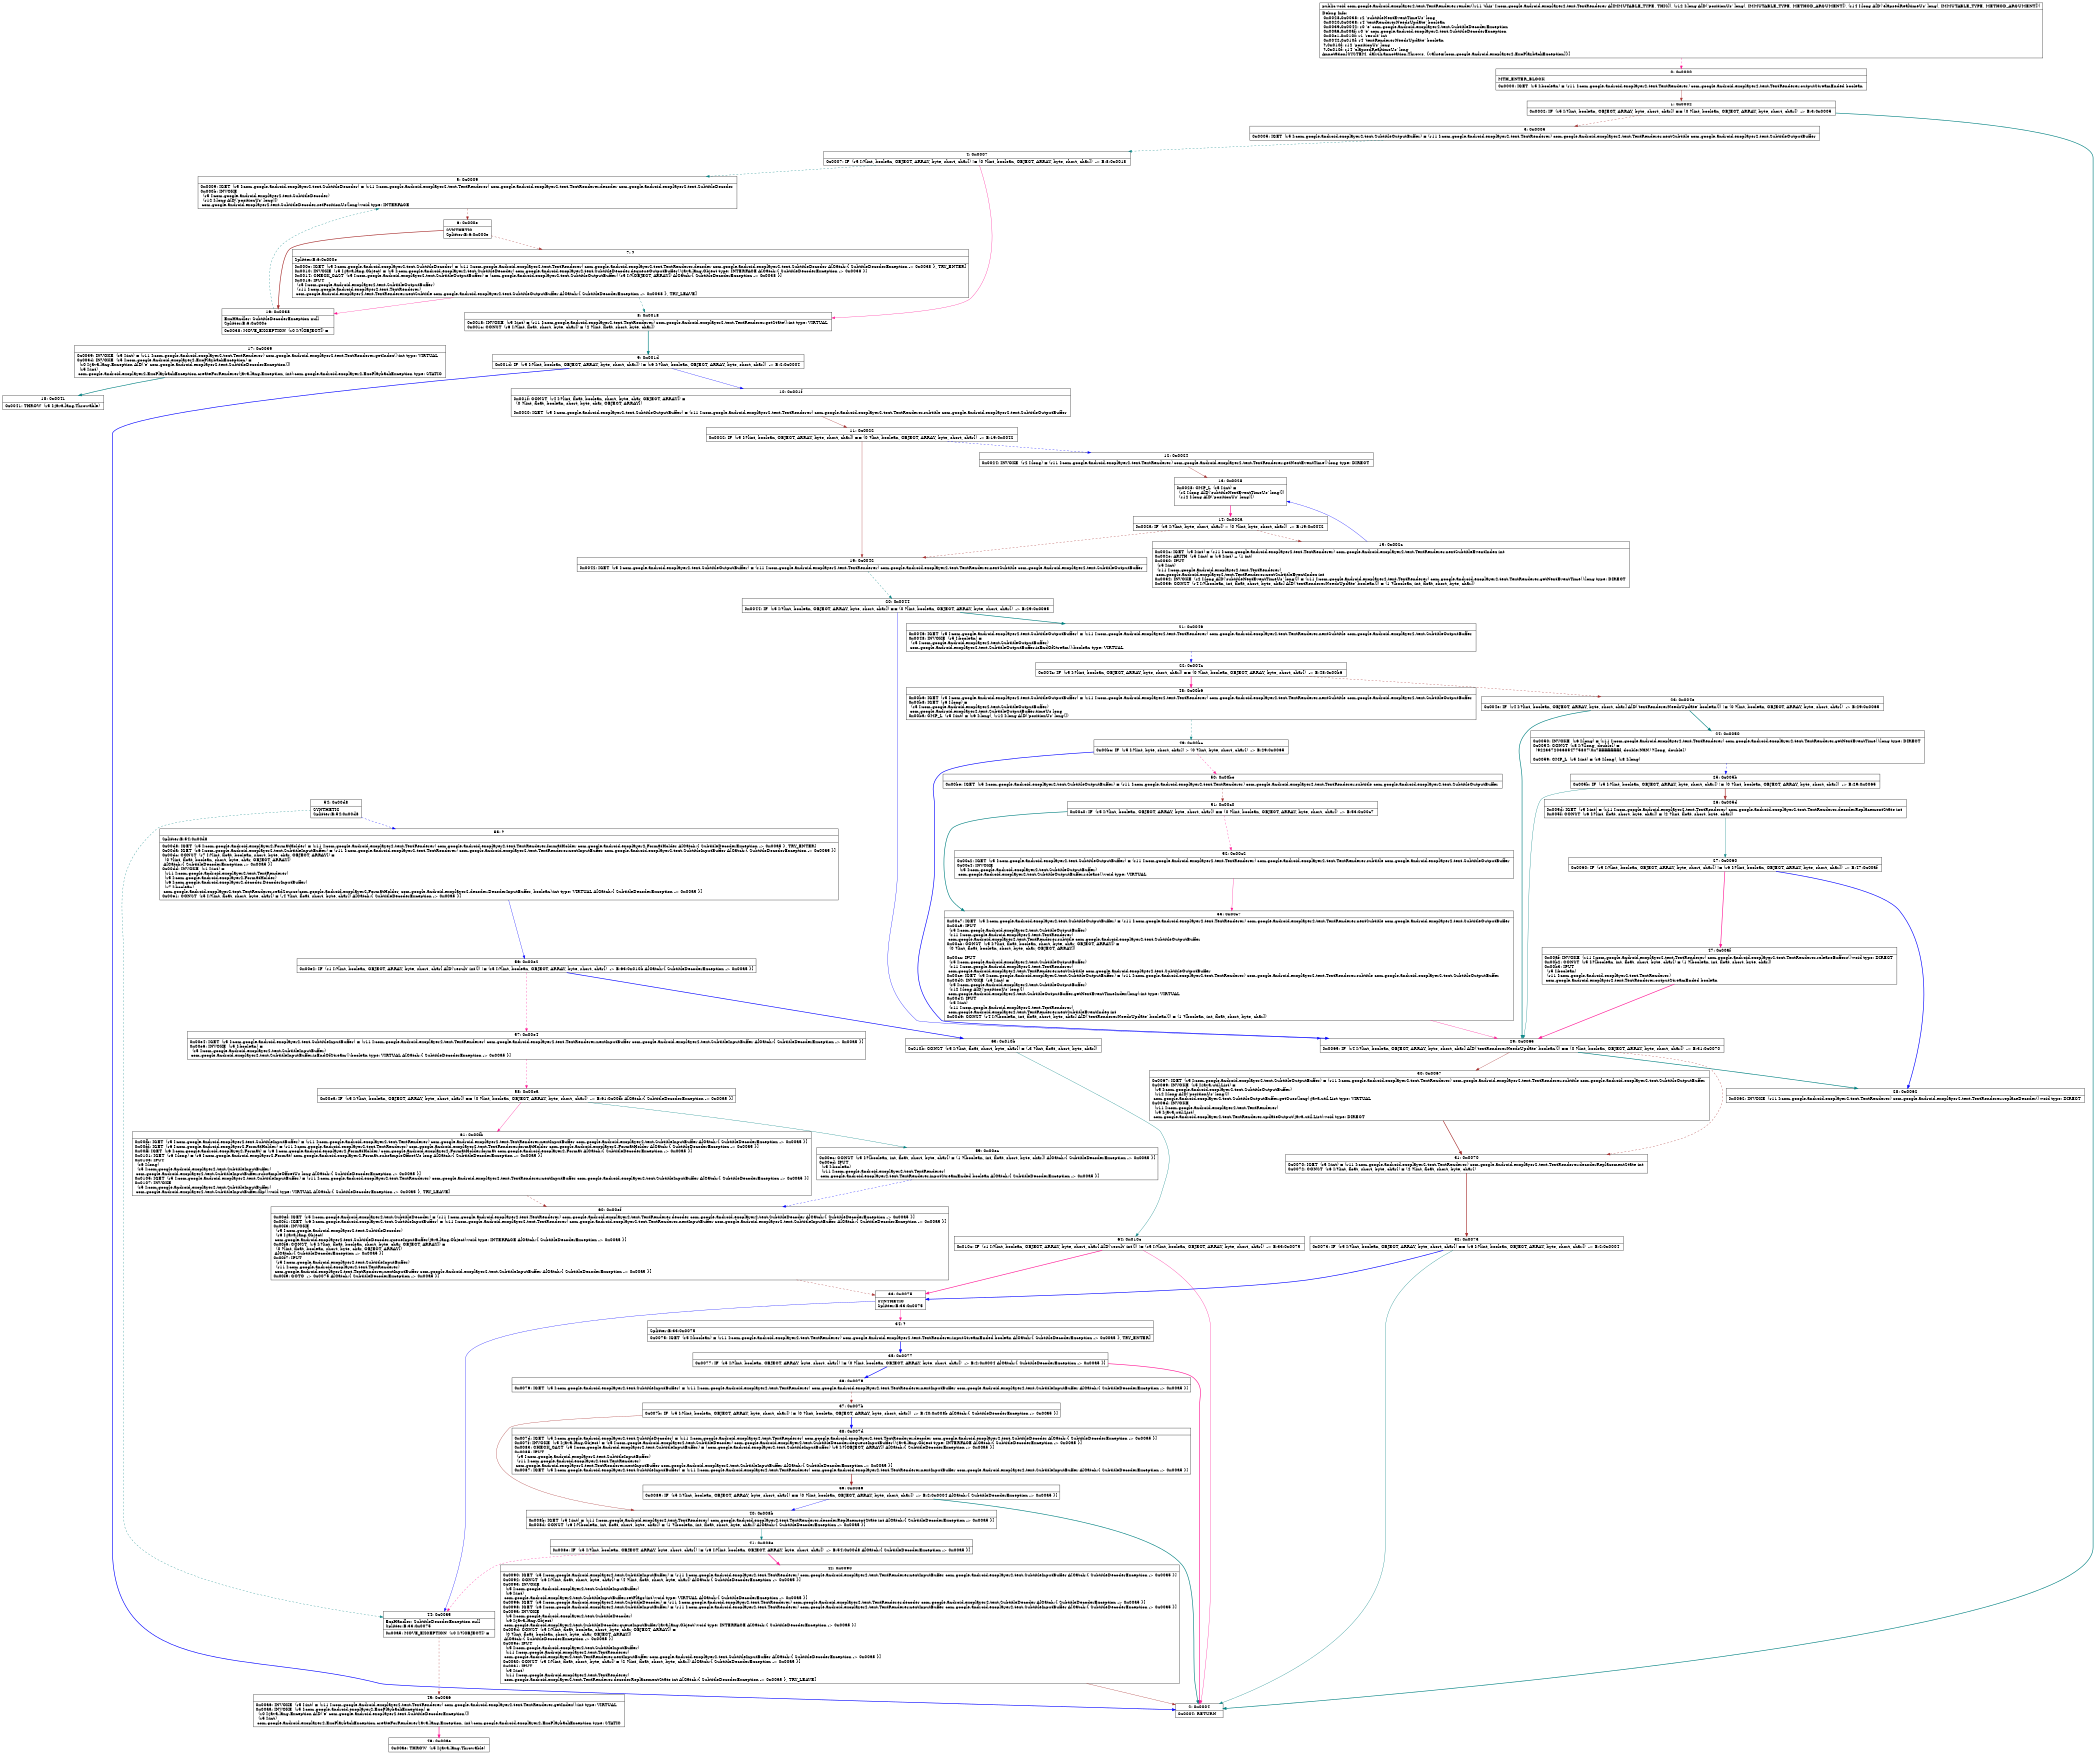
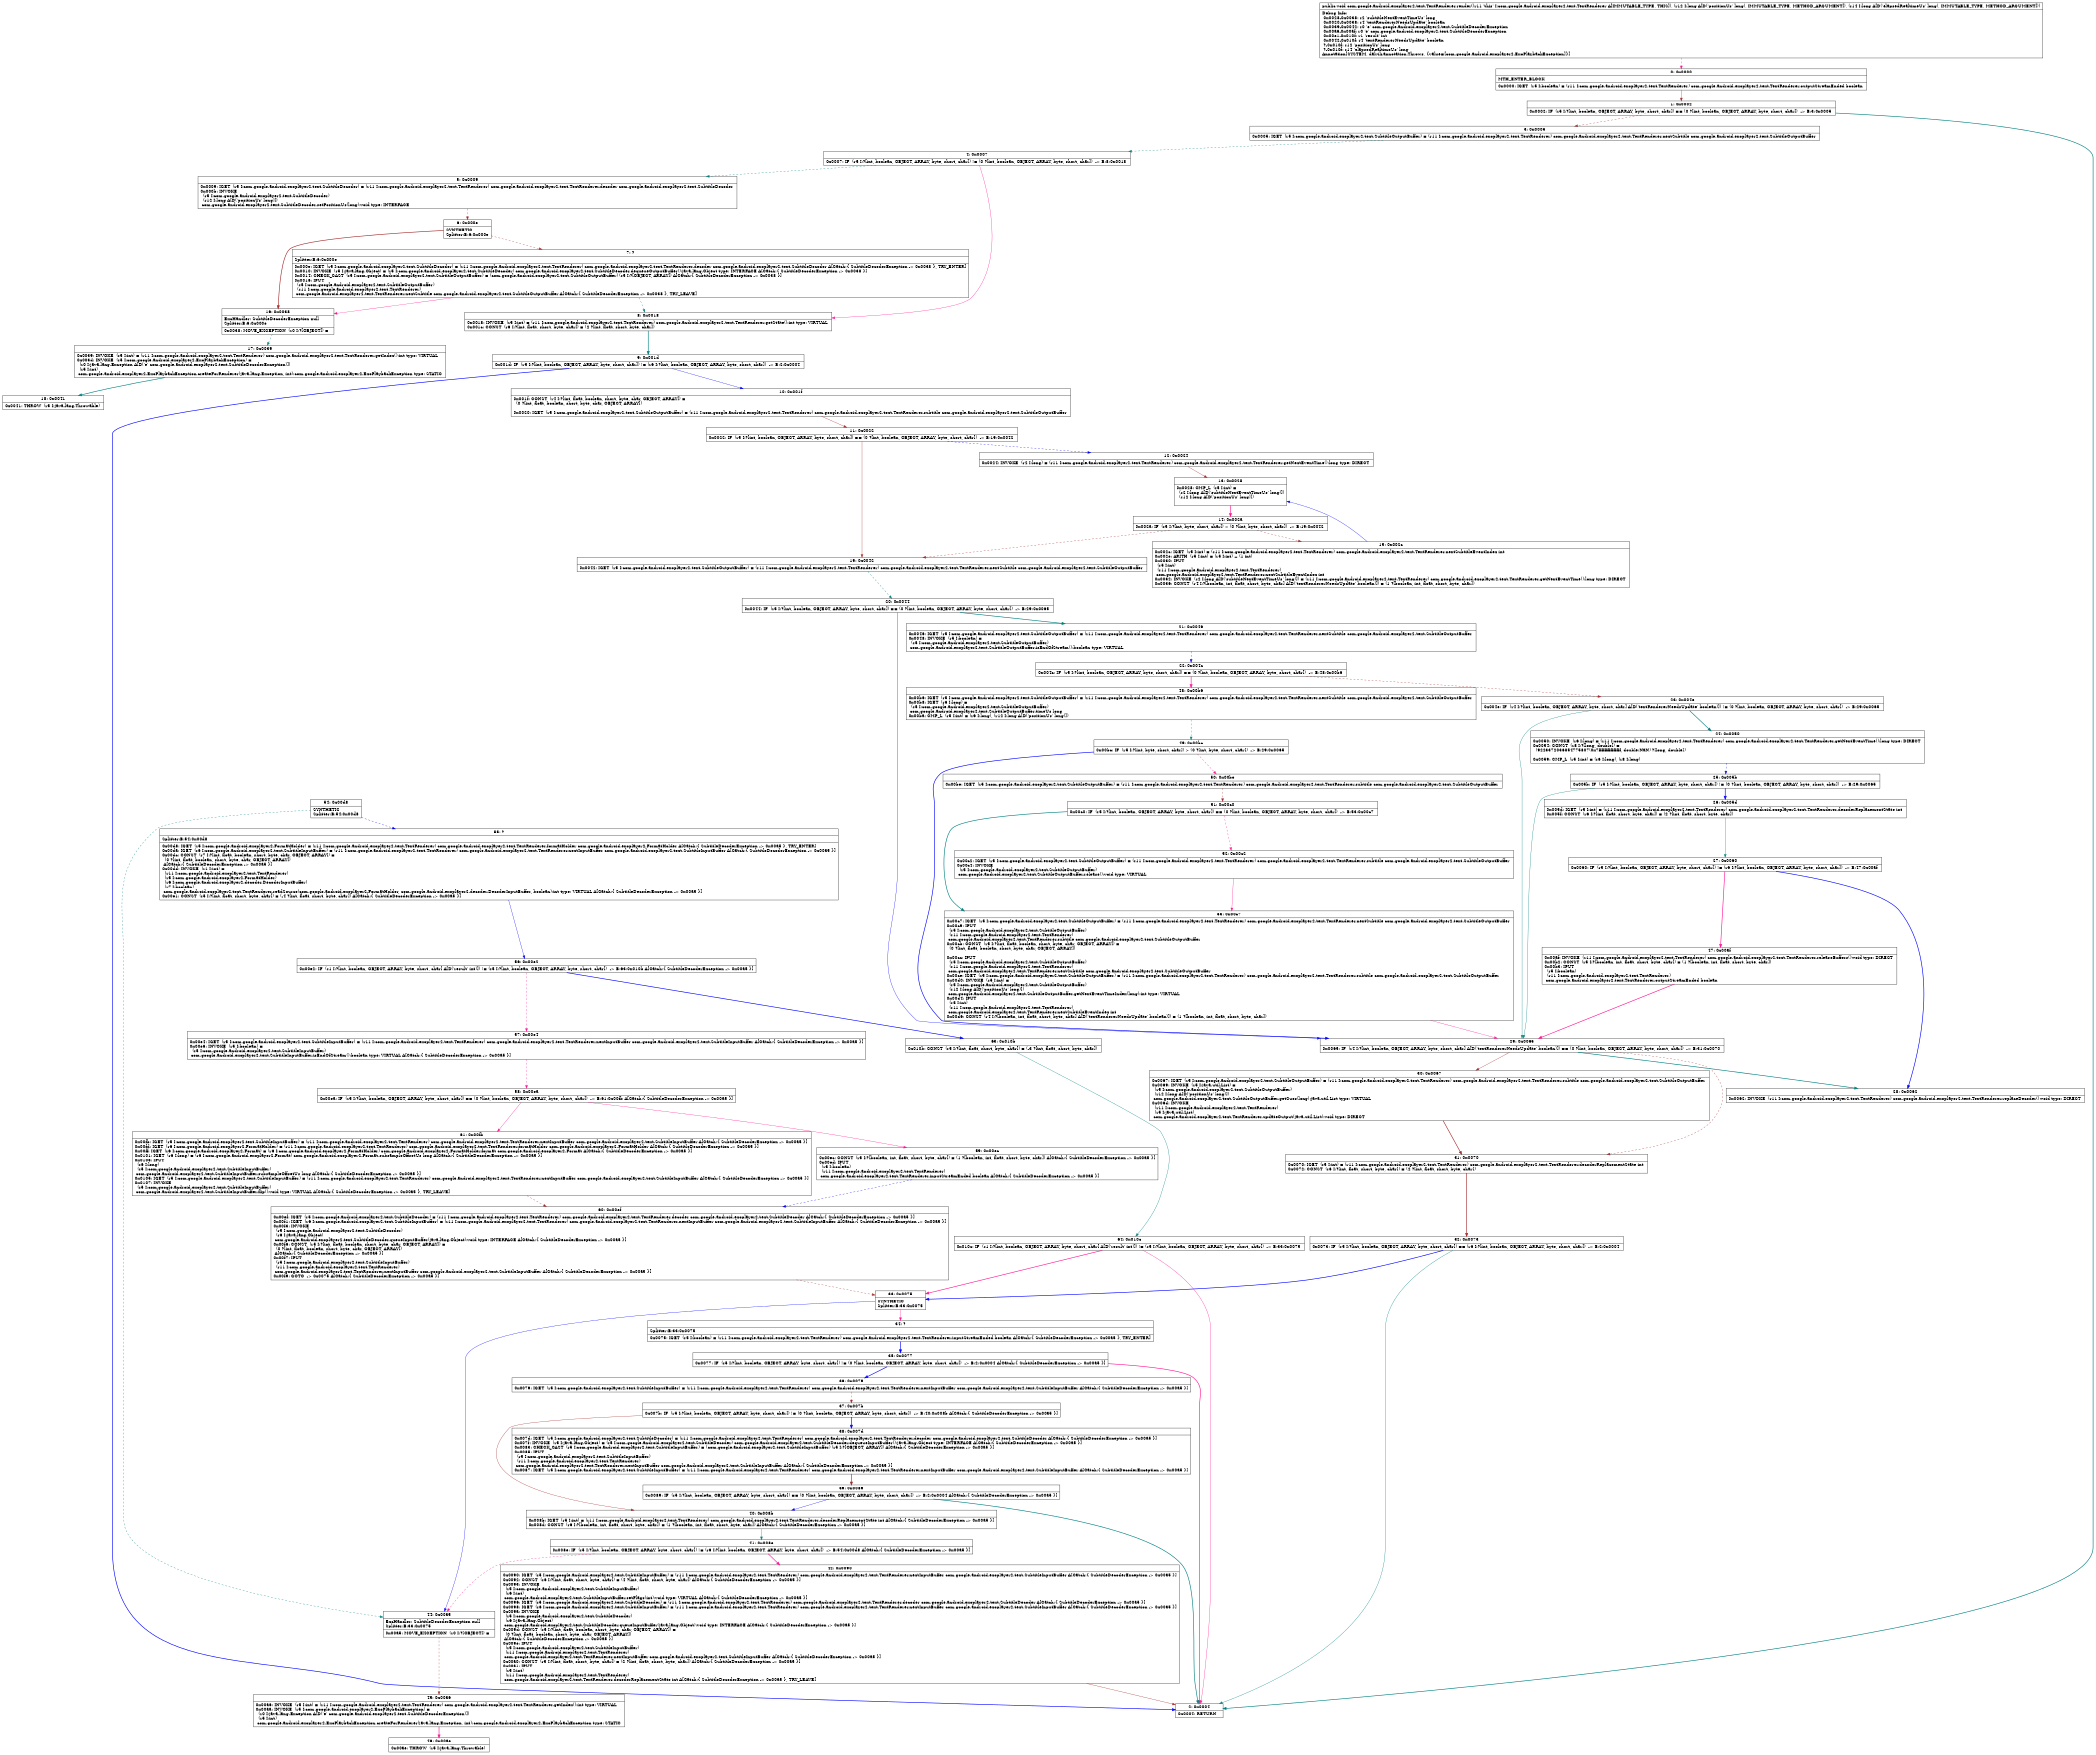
(296, 236) -> (270, 338)
(1725, 792) -> (1725, 792)
(1522, 848) -> (1522, 848)
(746, 1122) -> (746, 1122)
